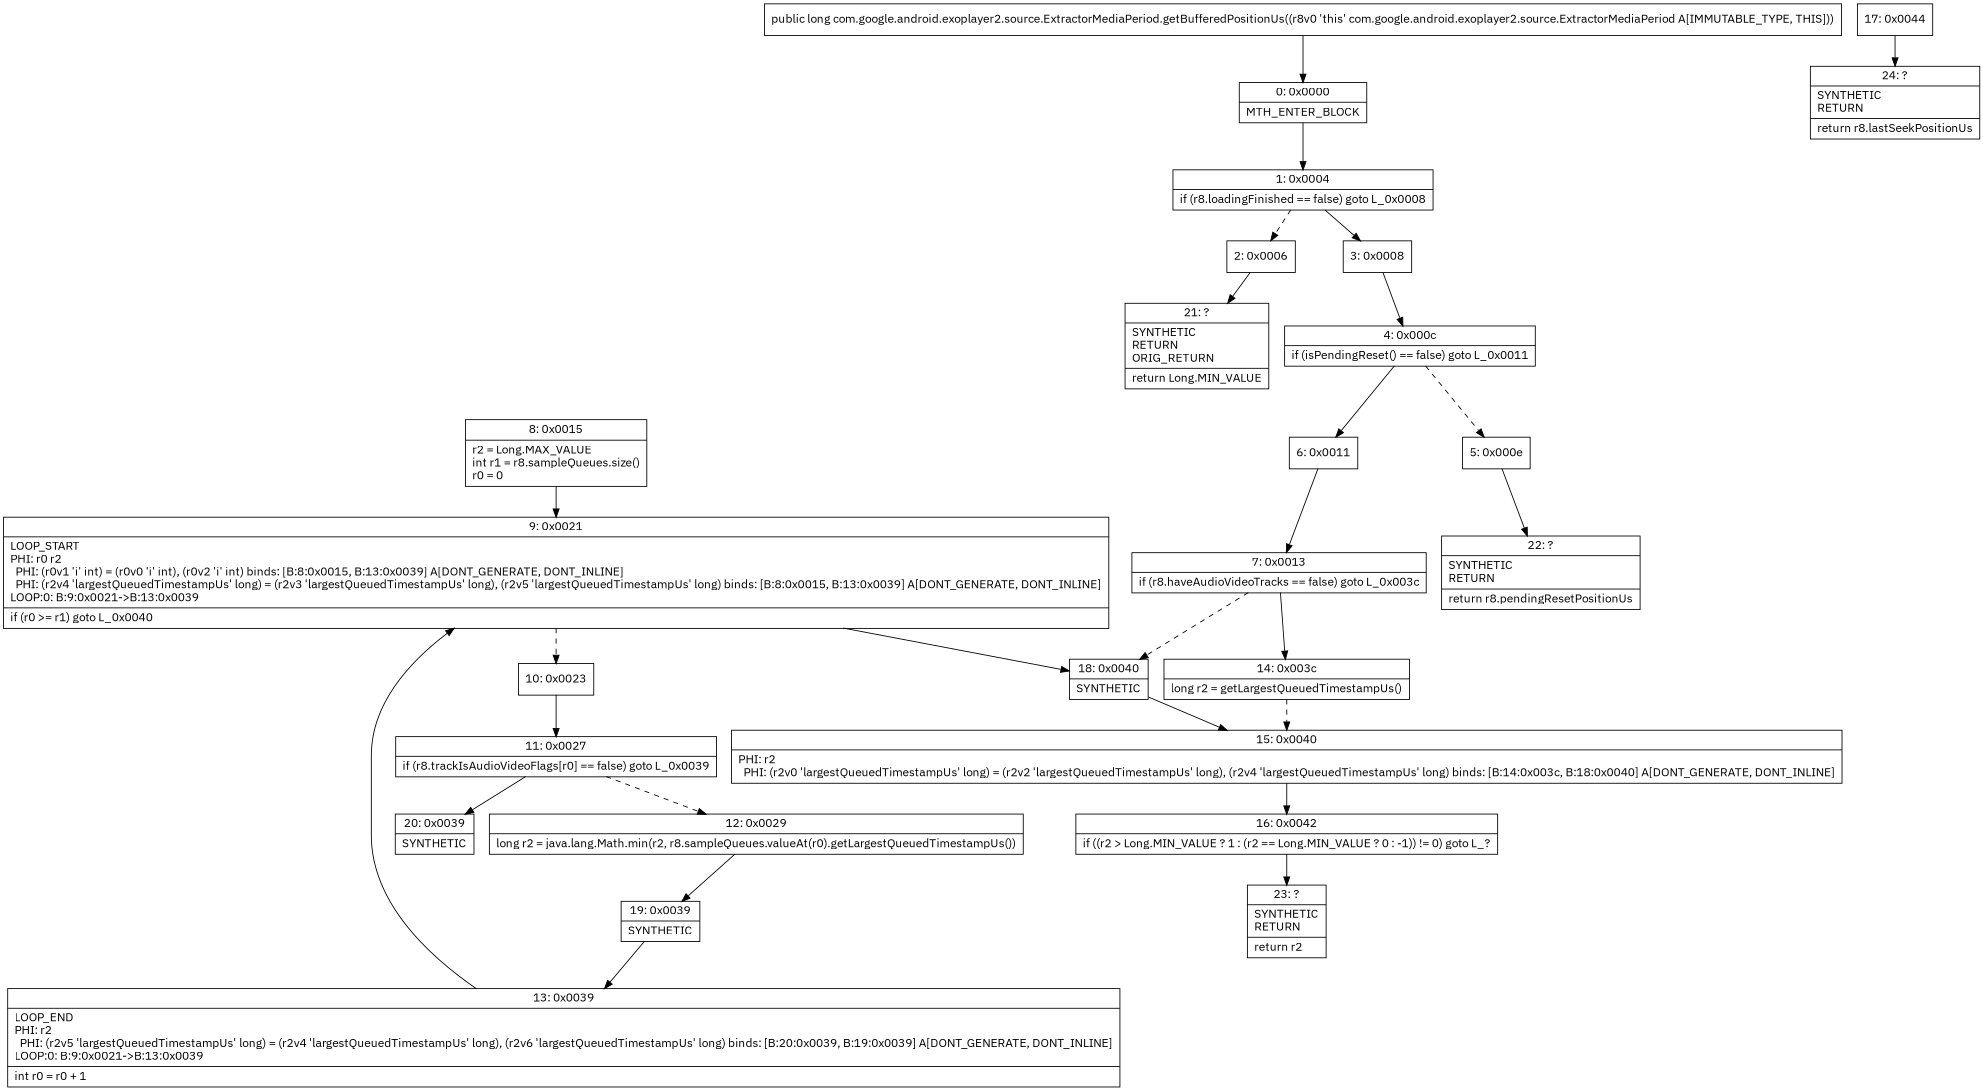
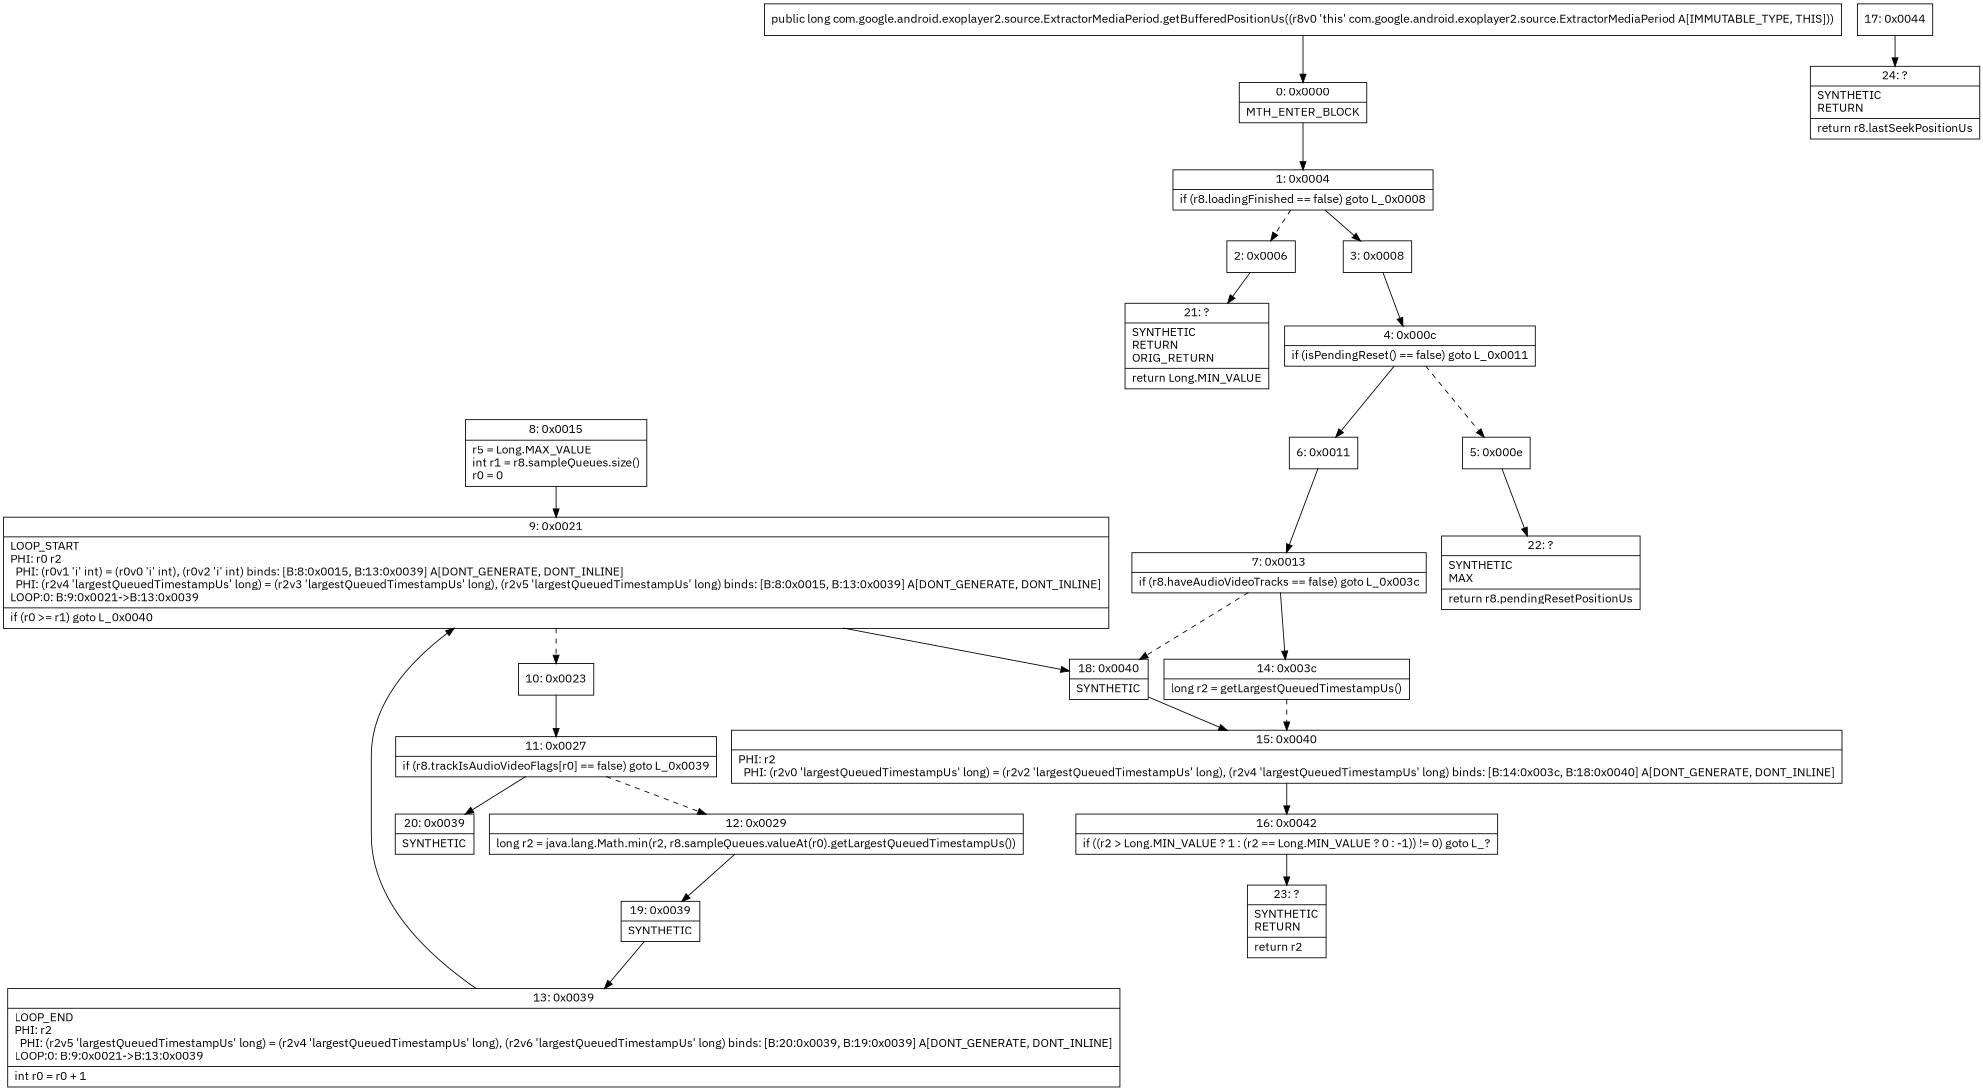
(532, 450) -> (532, 450)
(1472, 578) -> (1461, 578)
